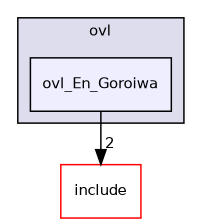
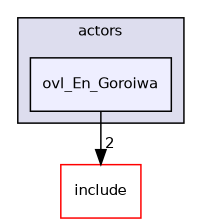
(101, 32) -> (101, 32)
